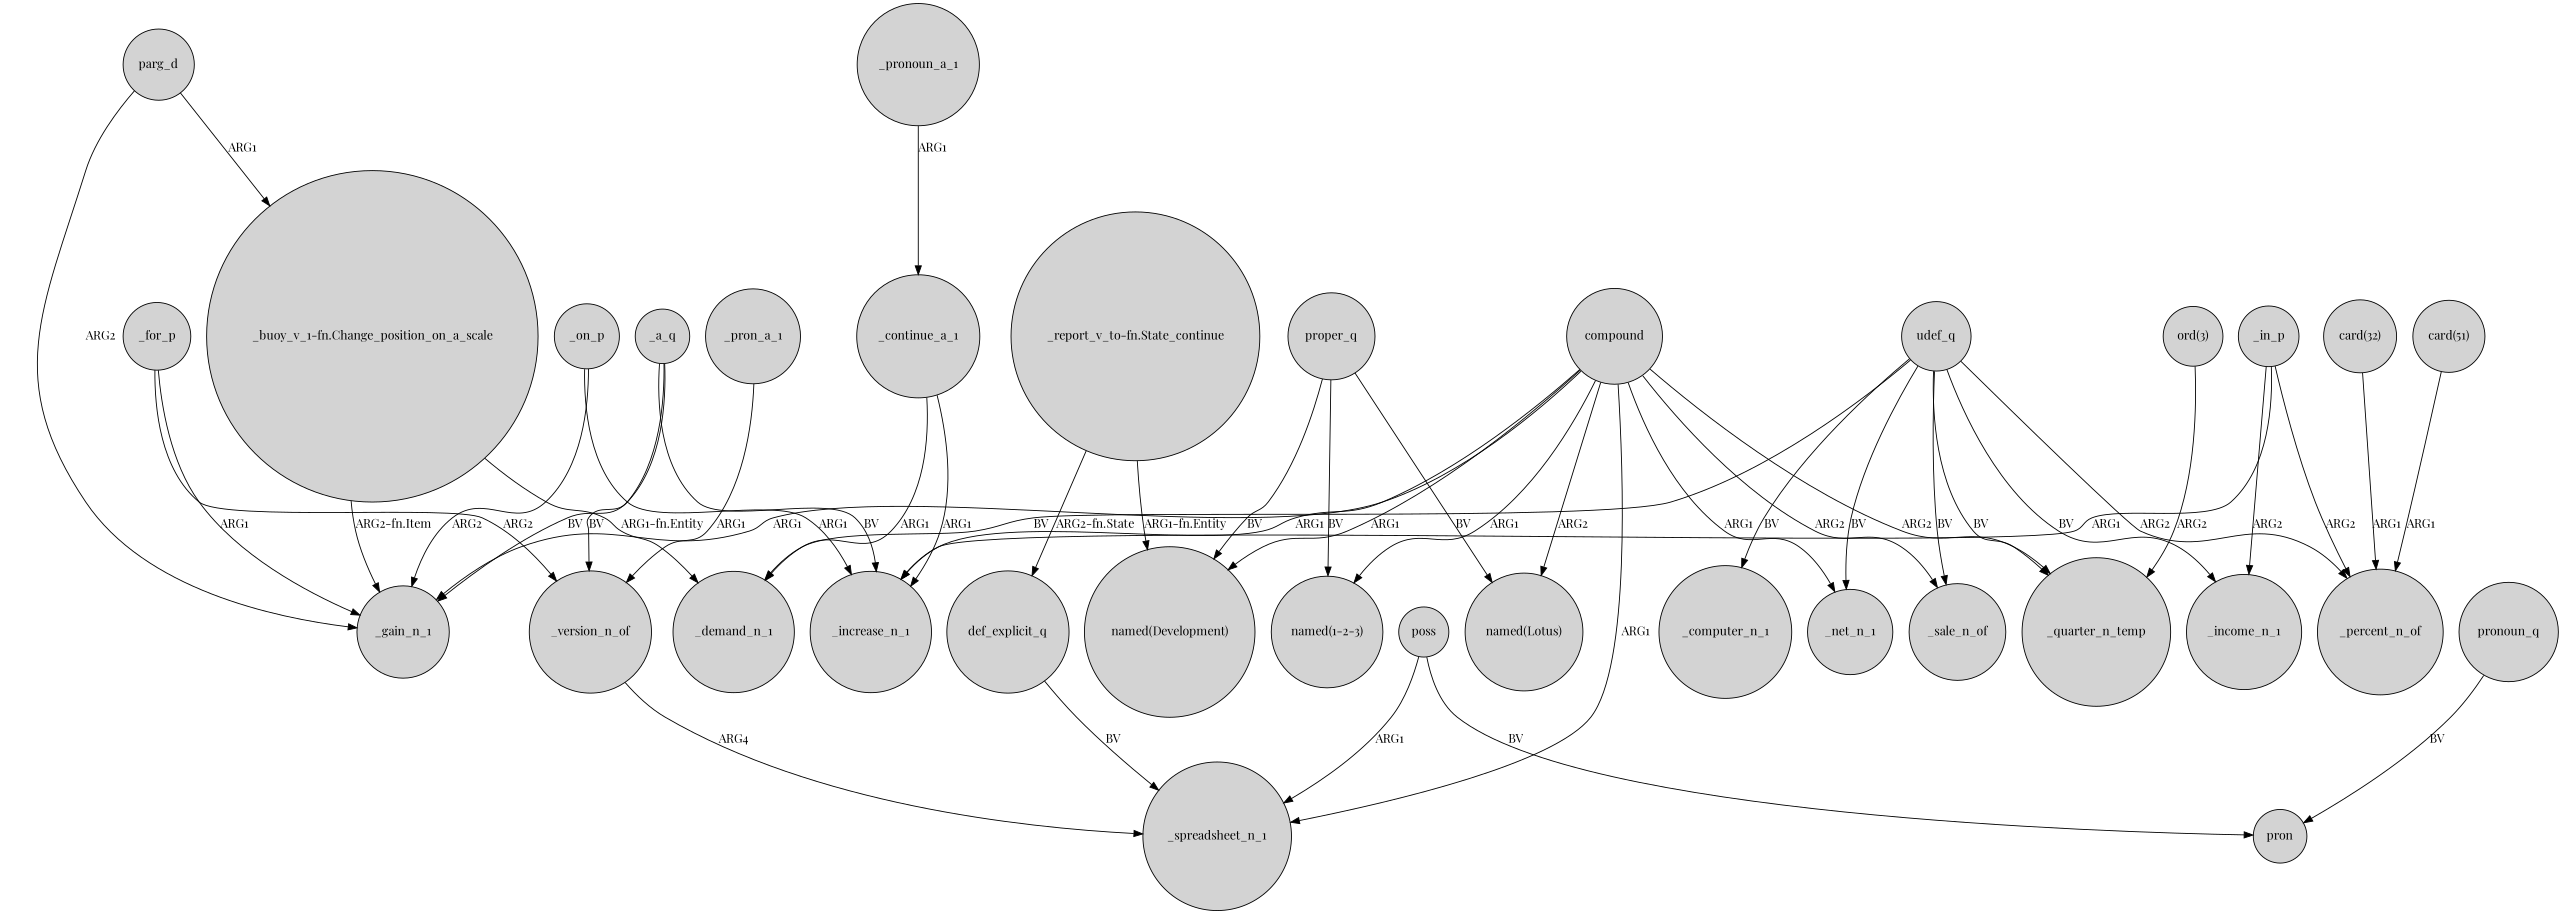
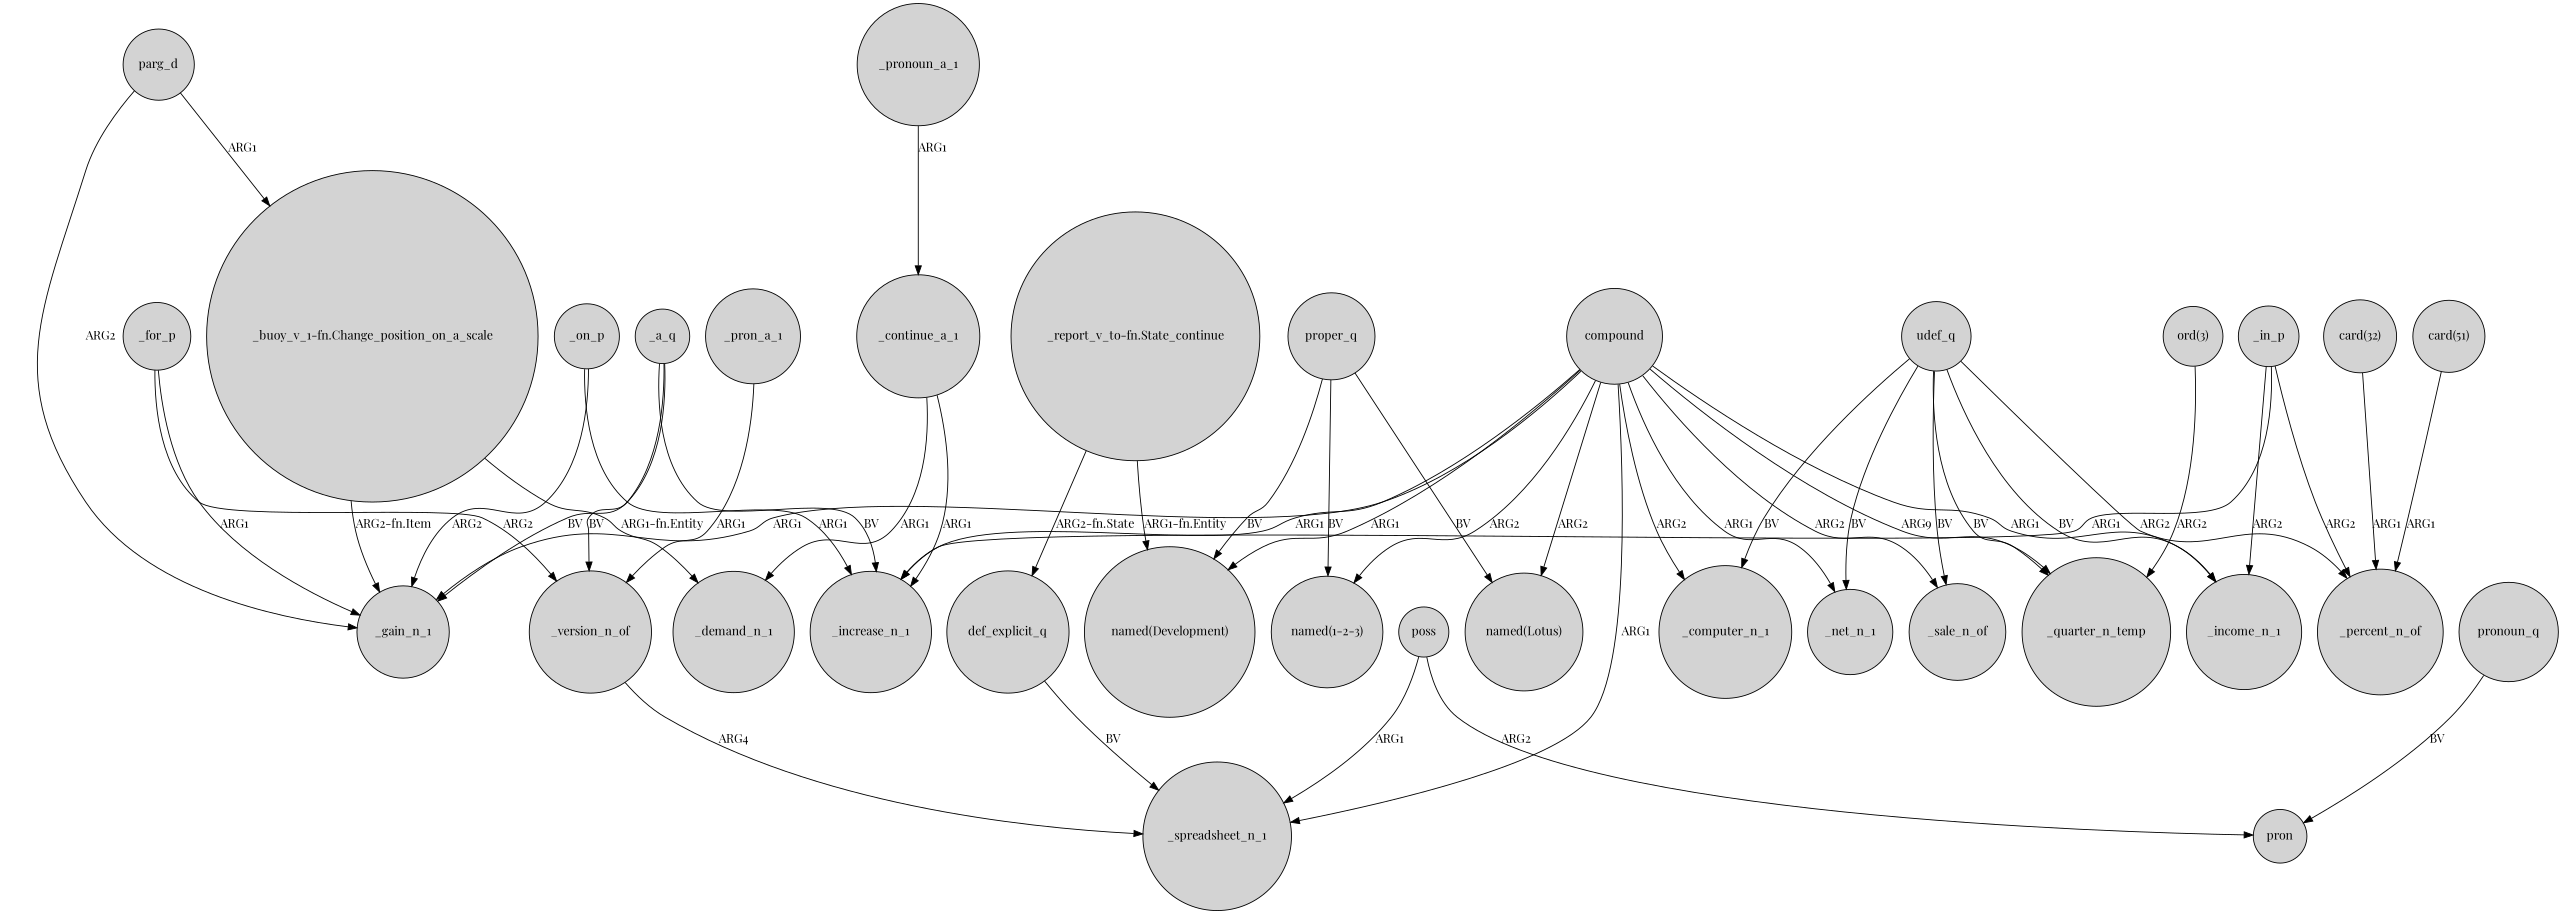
none -> (1640, 482)
none -> (1922, 509)
(1415, 514) -> none
(1505, 524) -> (1505, 524)
(1917, 524) -> (1917, 524)
(1516, 740) -> (1516, 740)
